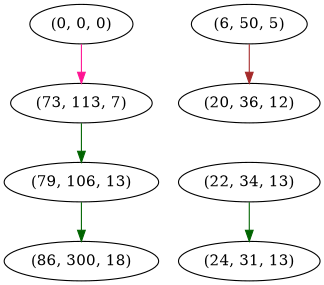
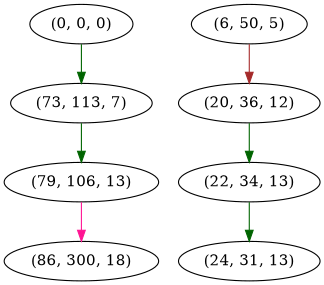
(81, 58) -> (81, 58)
none -> (249, 137)
(81, 216) -> (81, 216)
